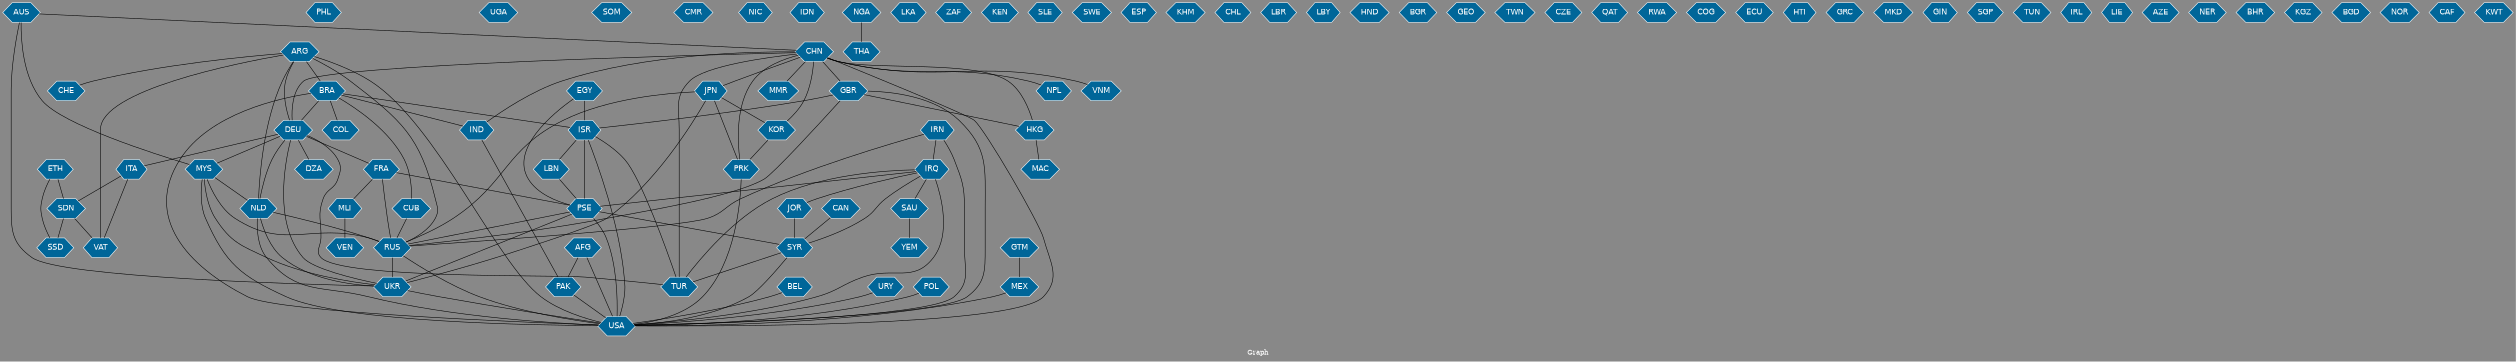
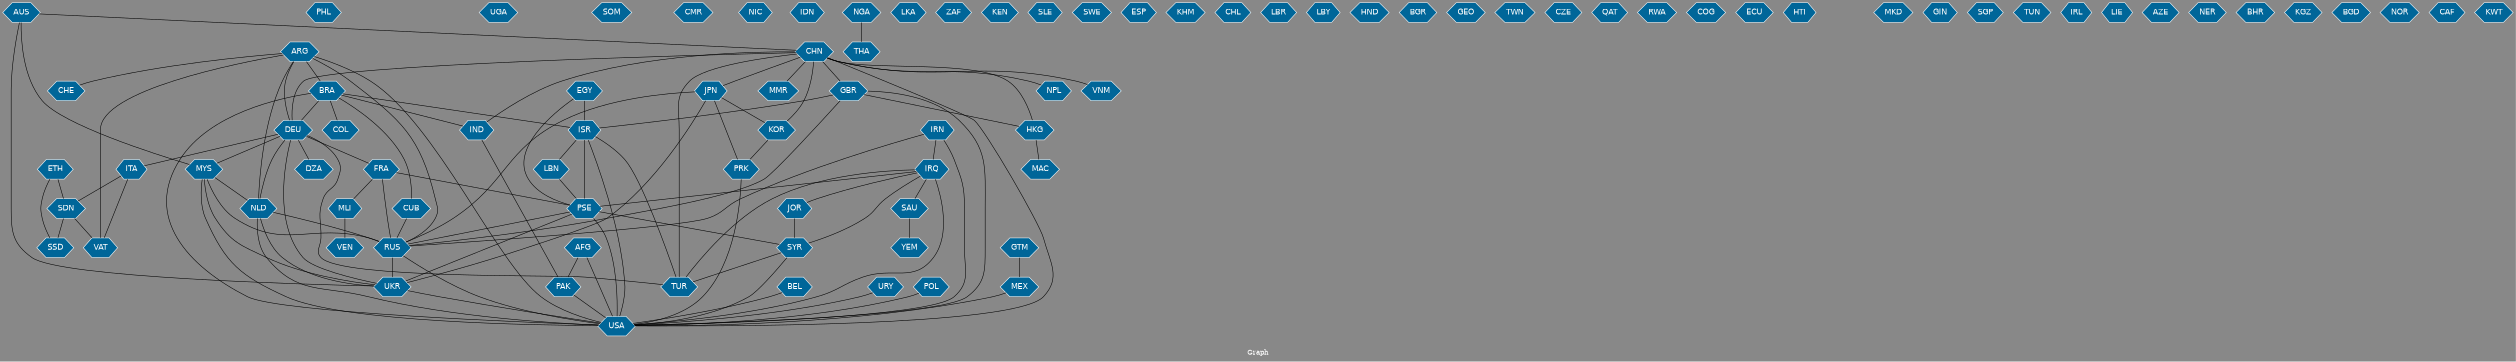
(1845, 13) -> none
(746, 93) -> none
(841, 209) -> none
